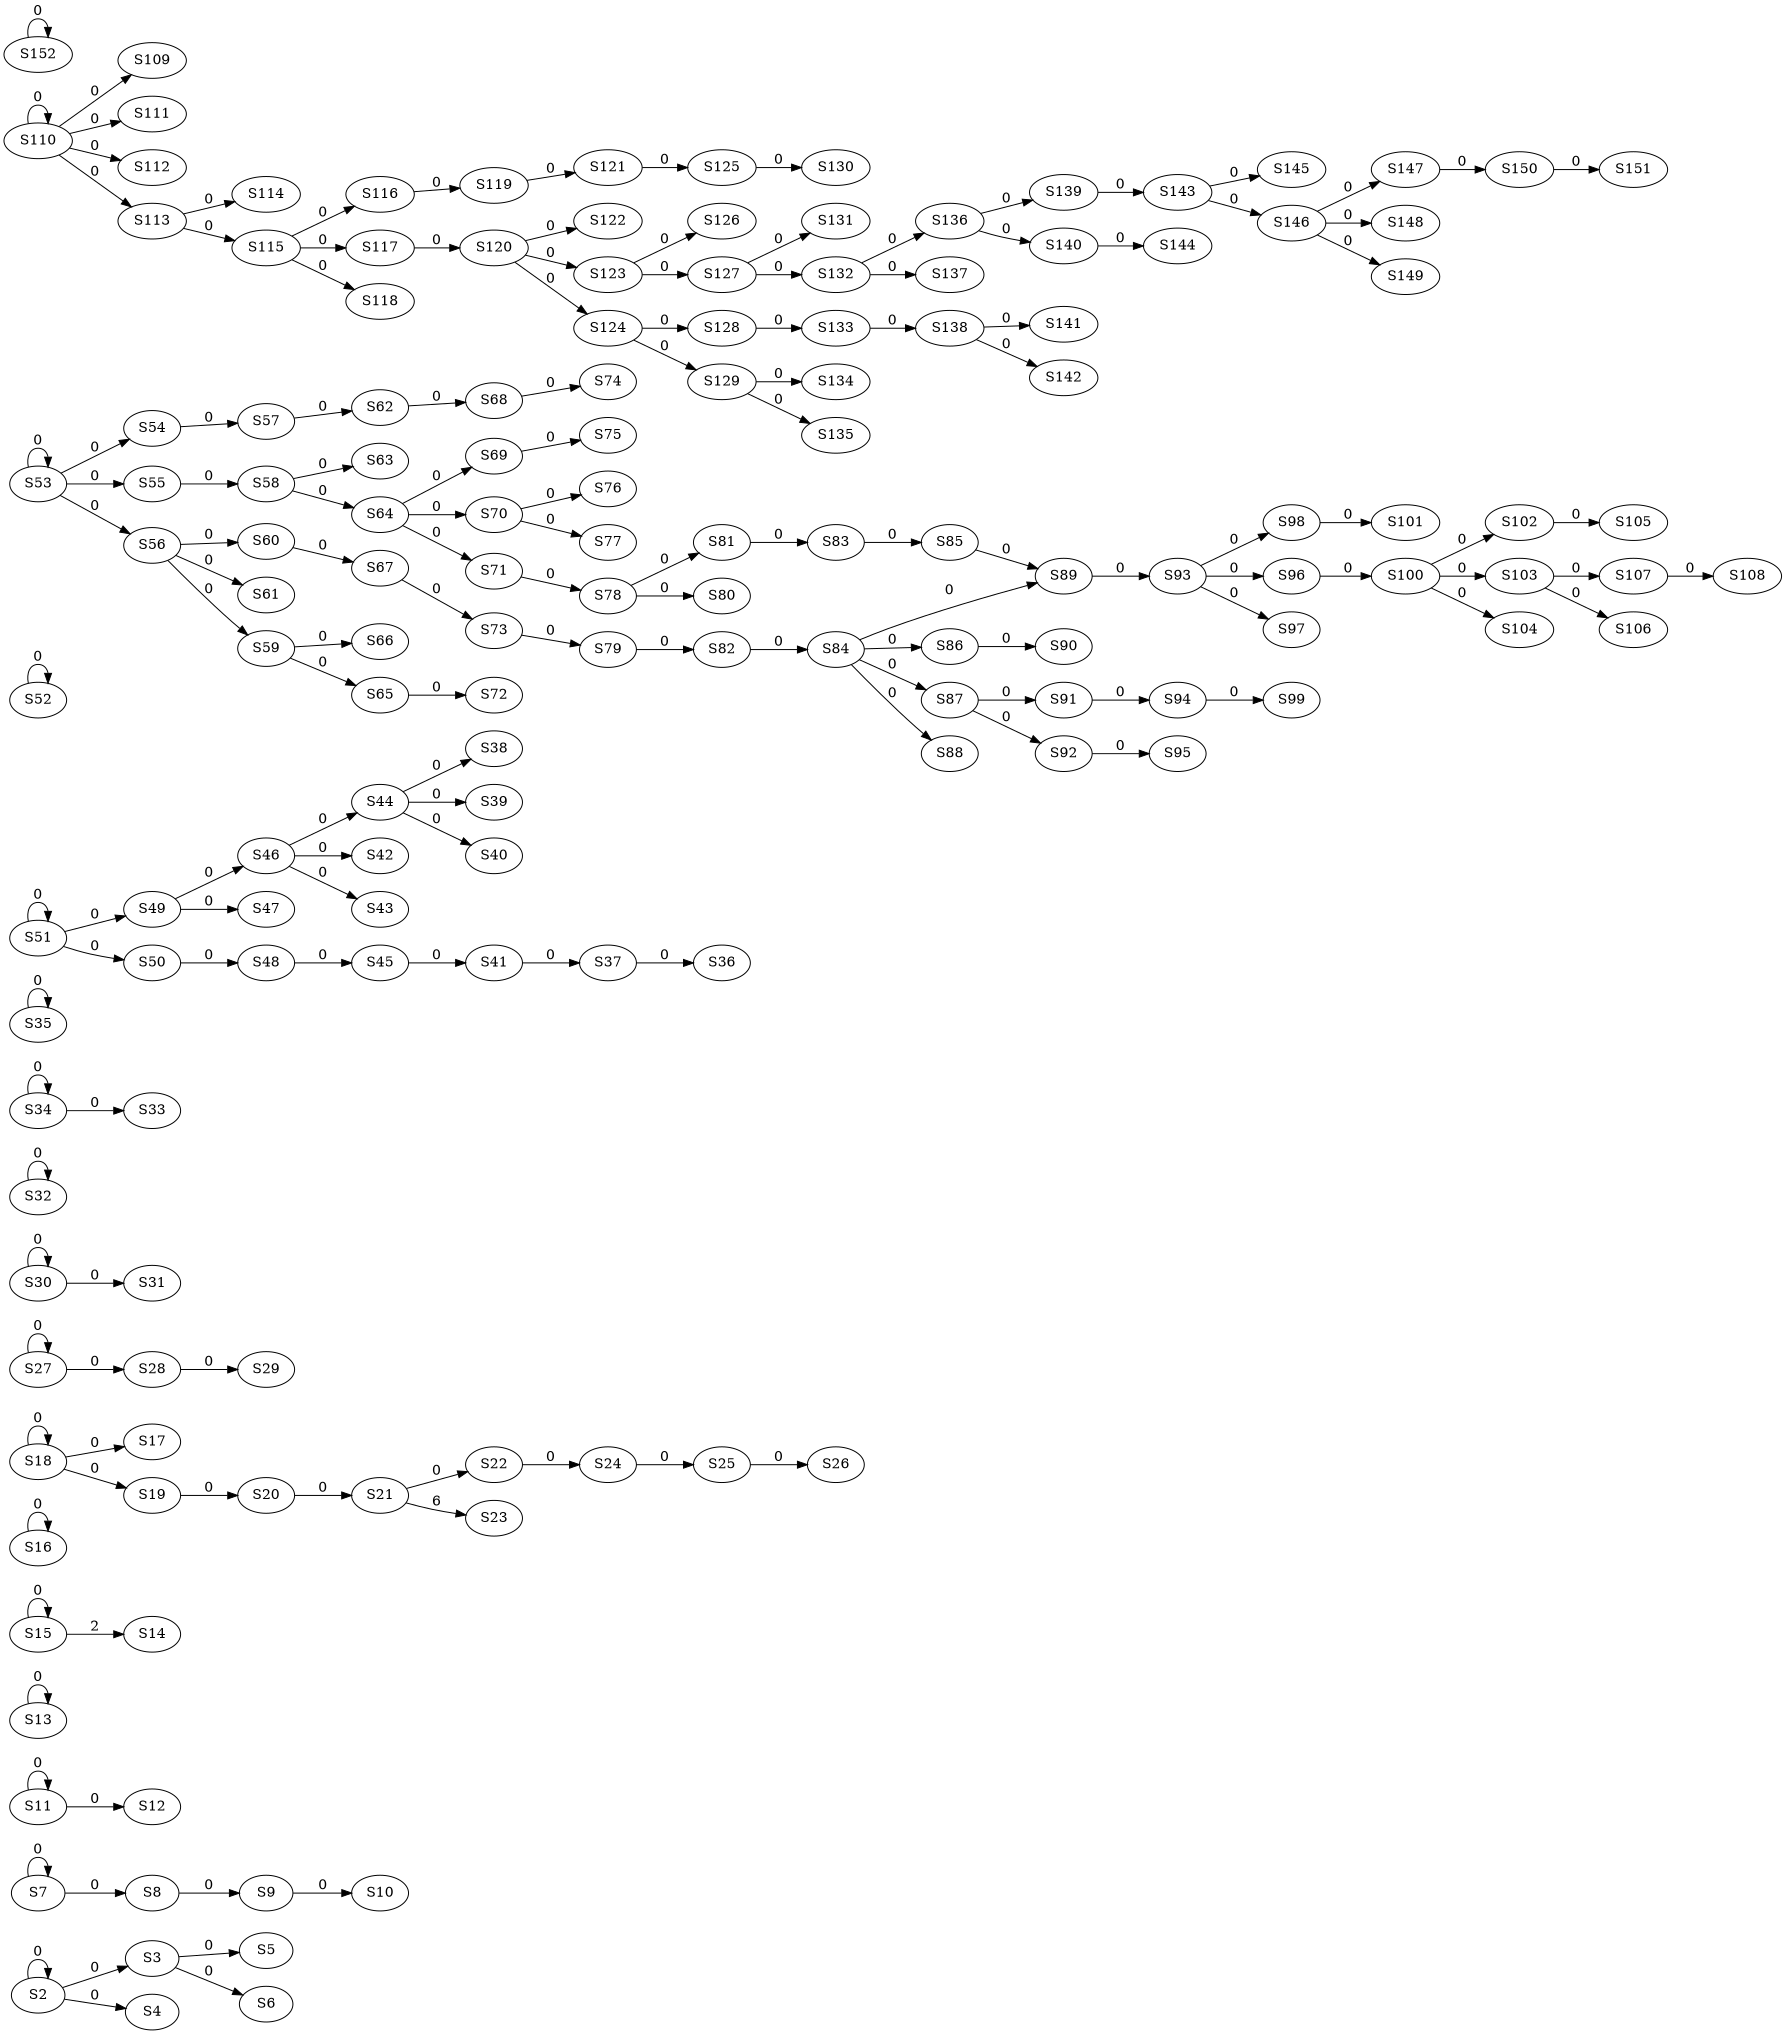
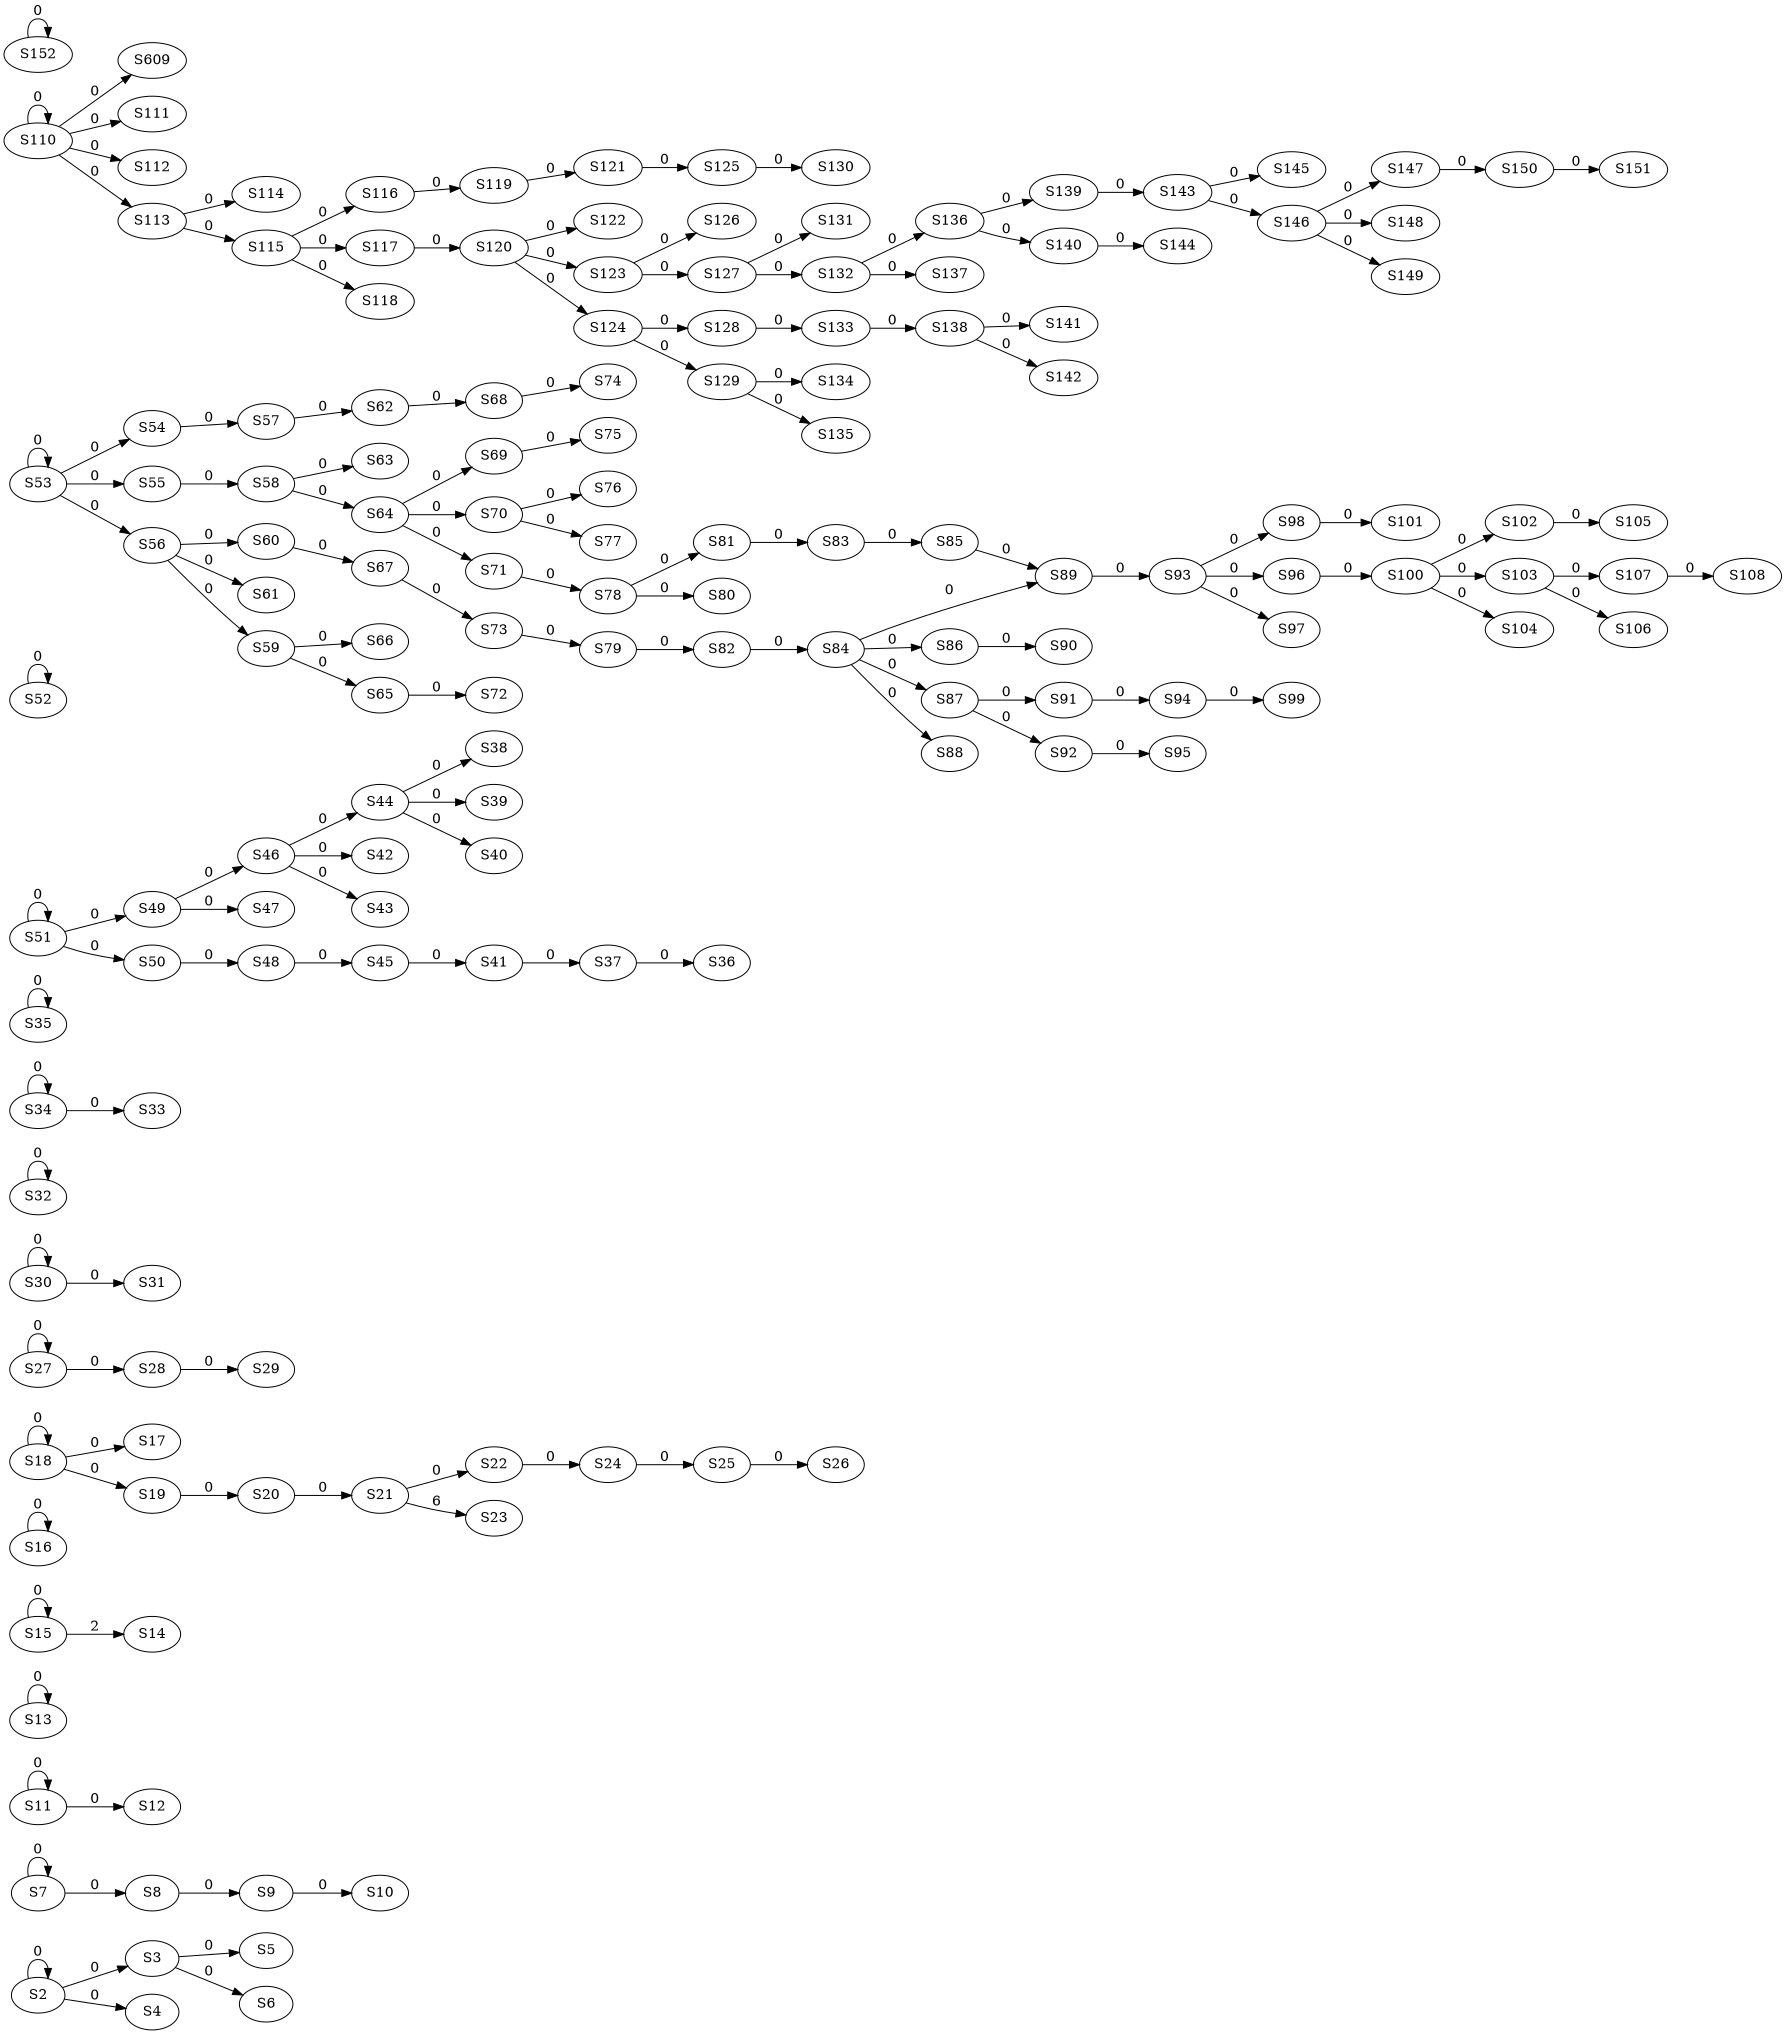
(152, 60) -> (152, 60)
